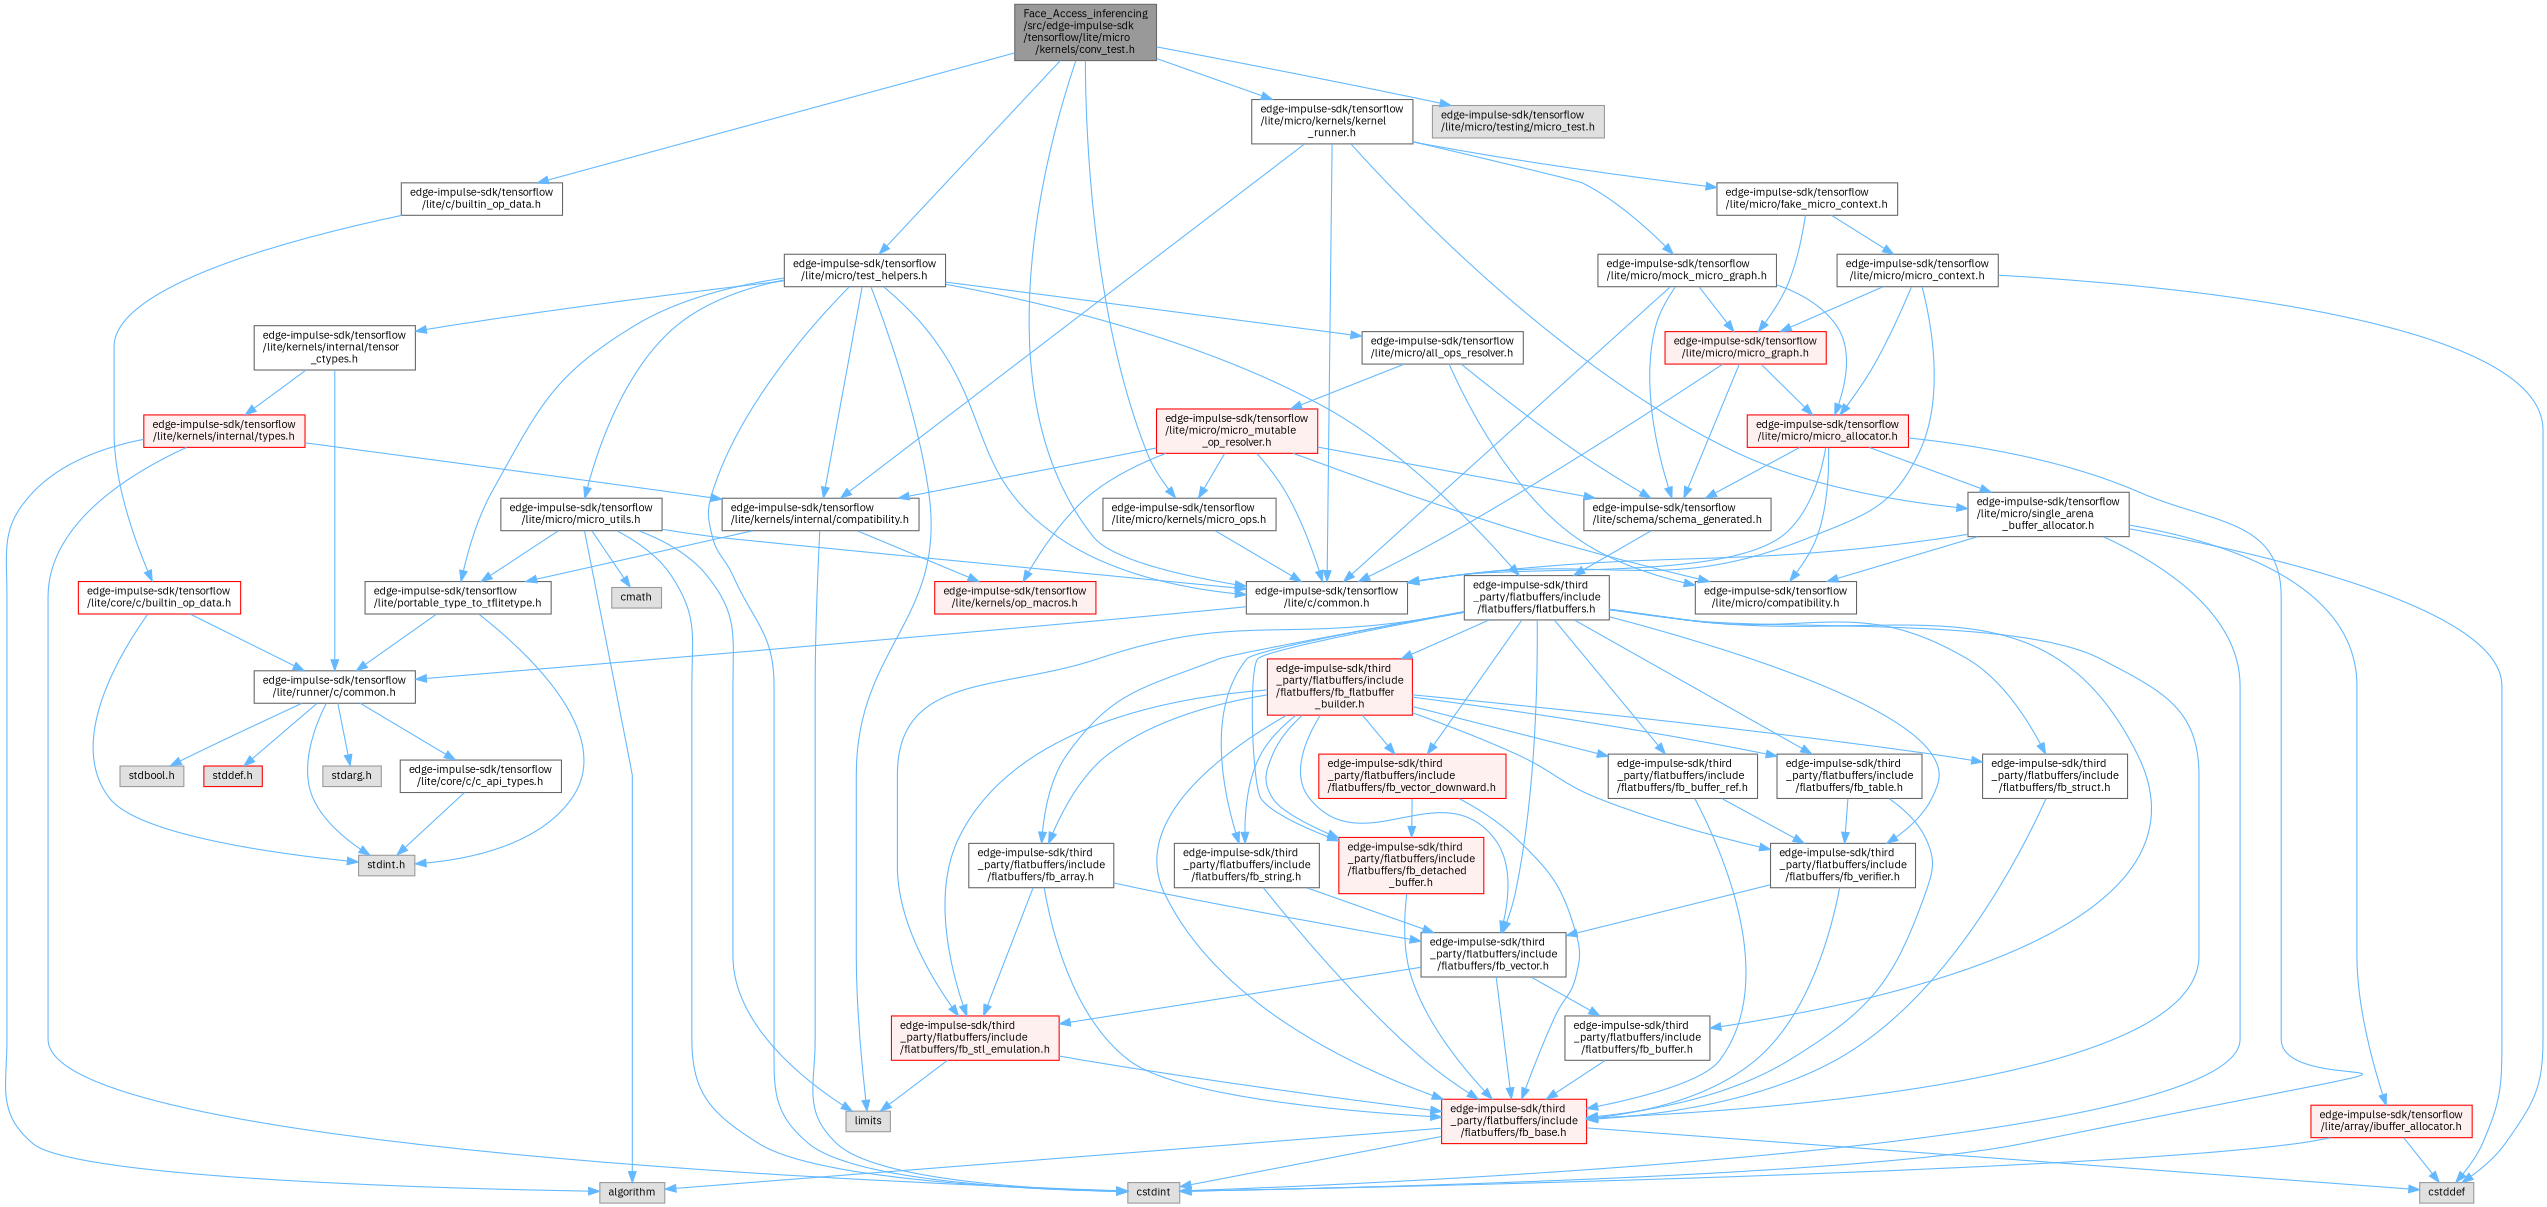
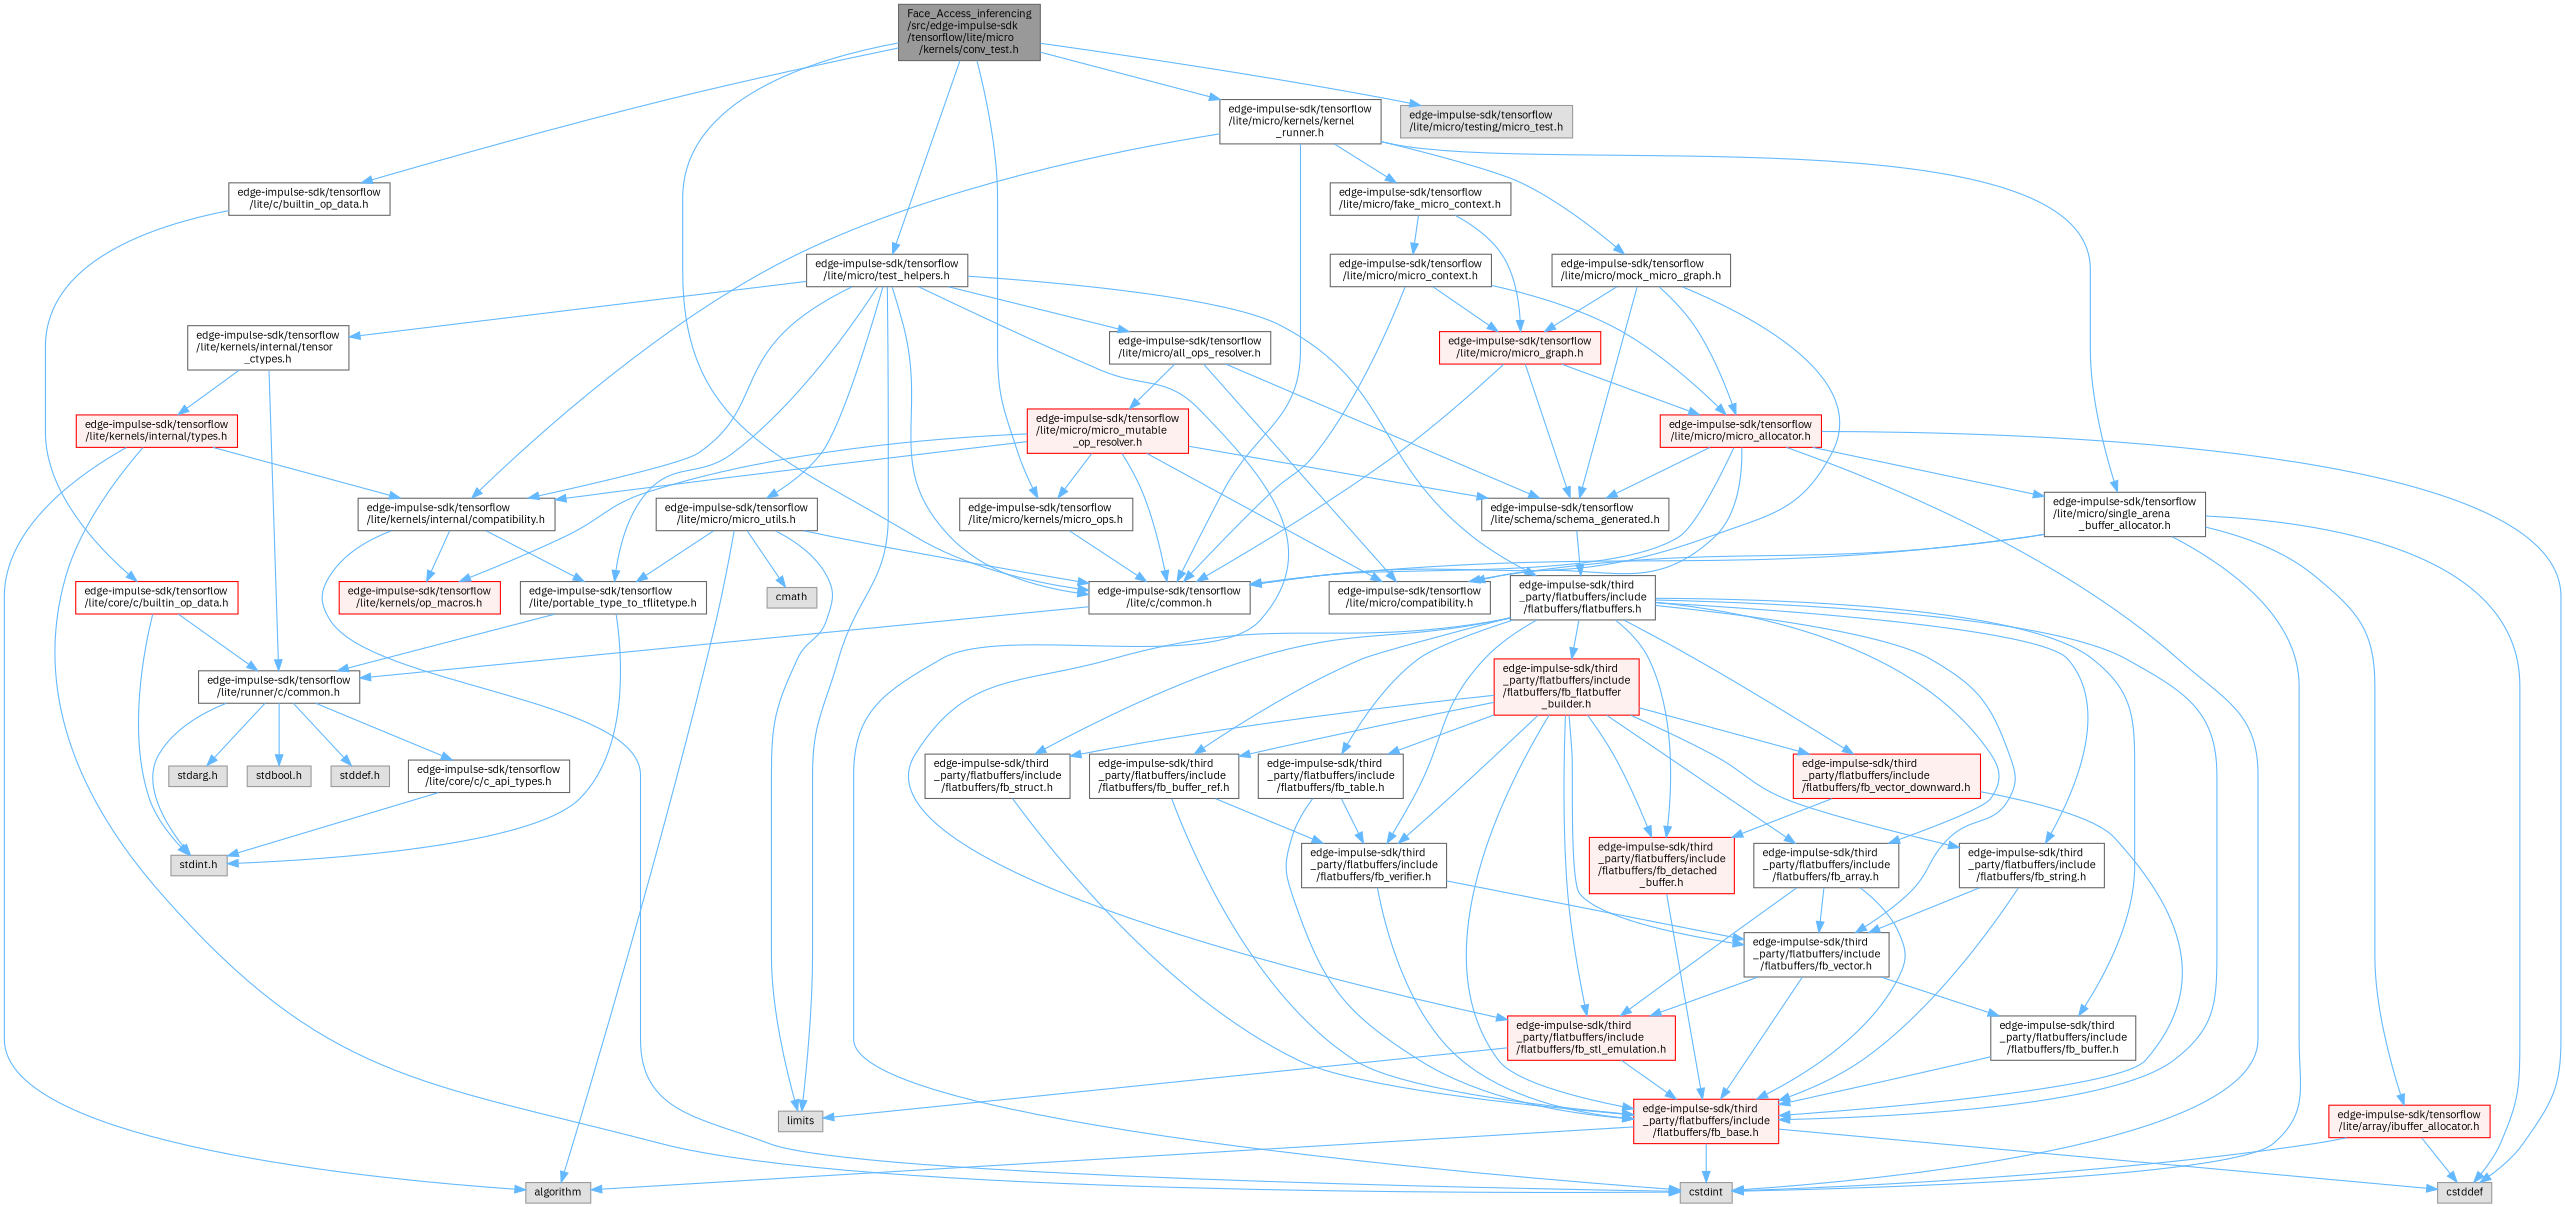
(2543, 520) -> (2505, 527)
(233, 776) -> (360, 776)
(692, 1017) -> none
